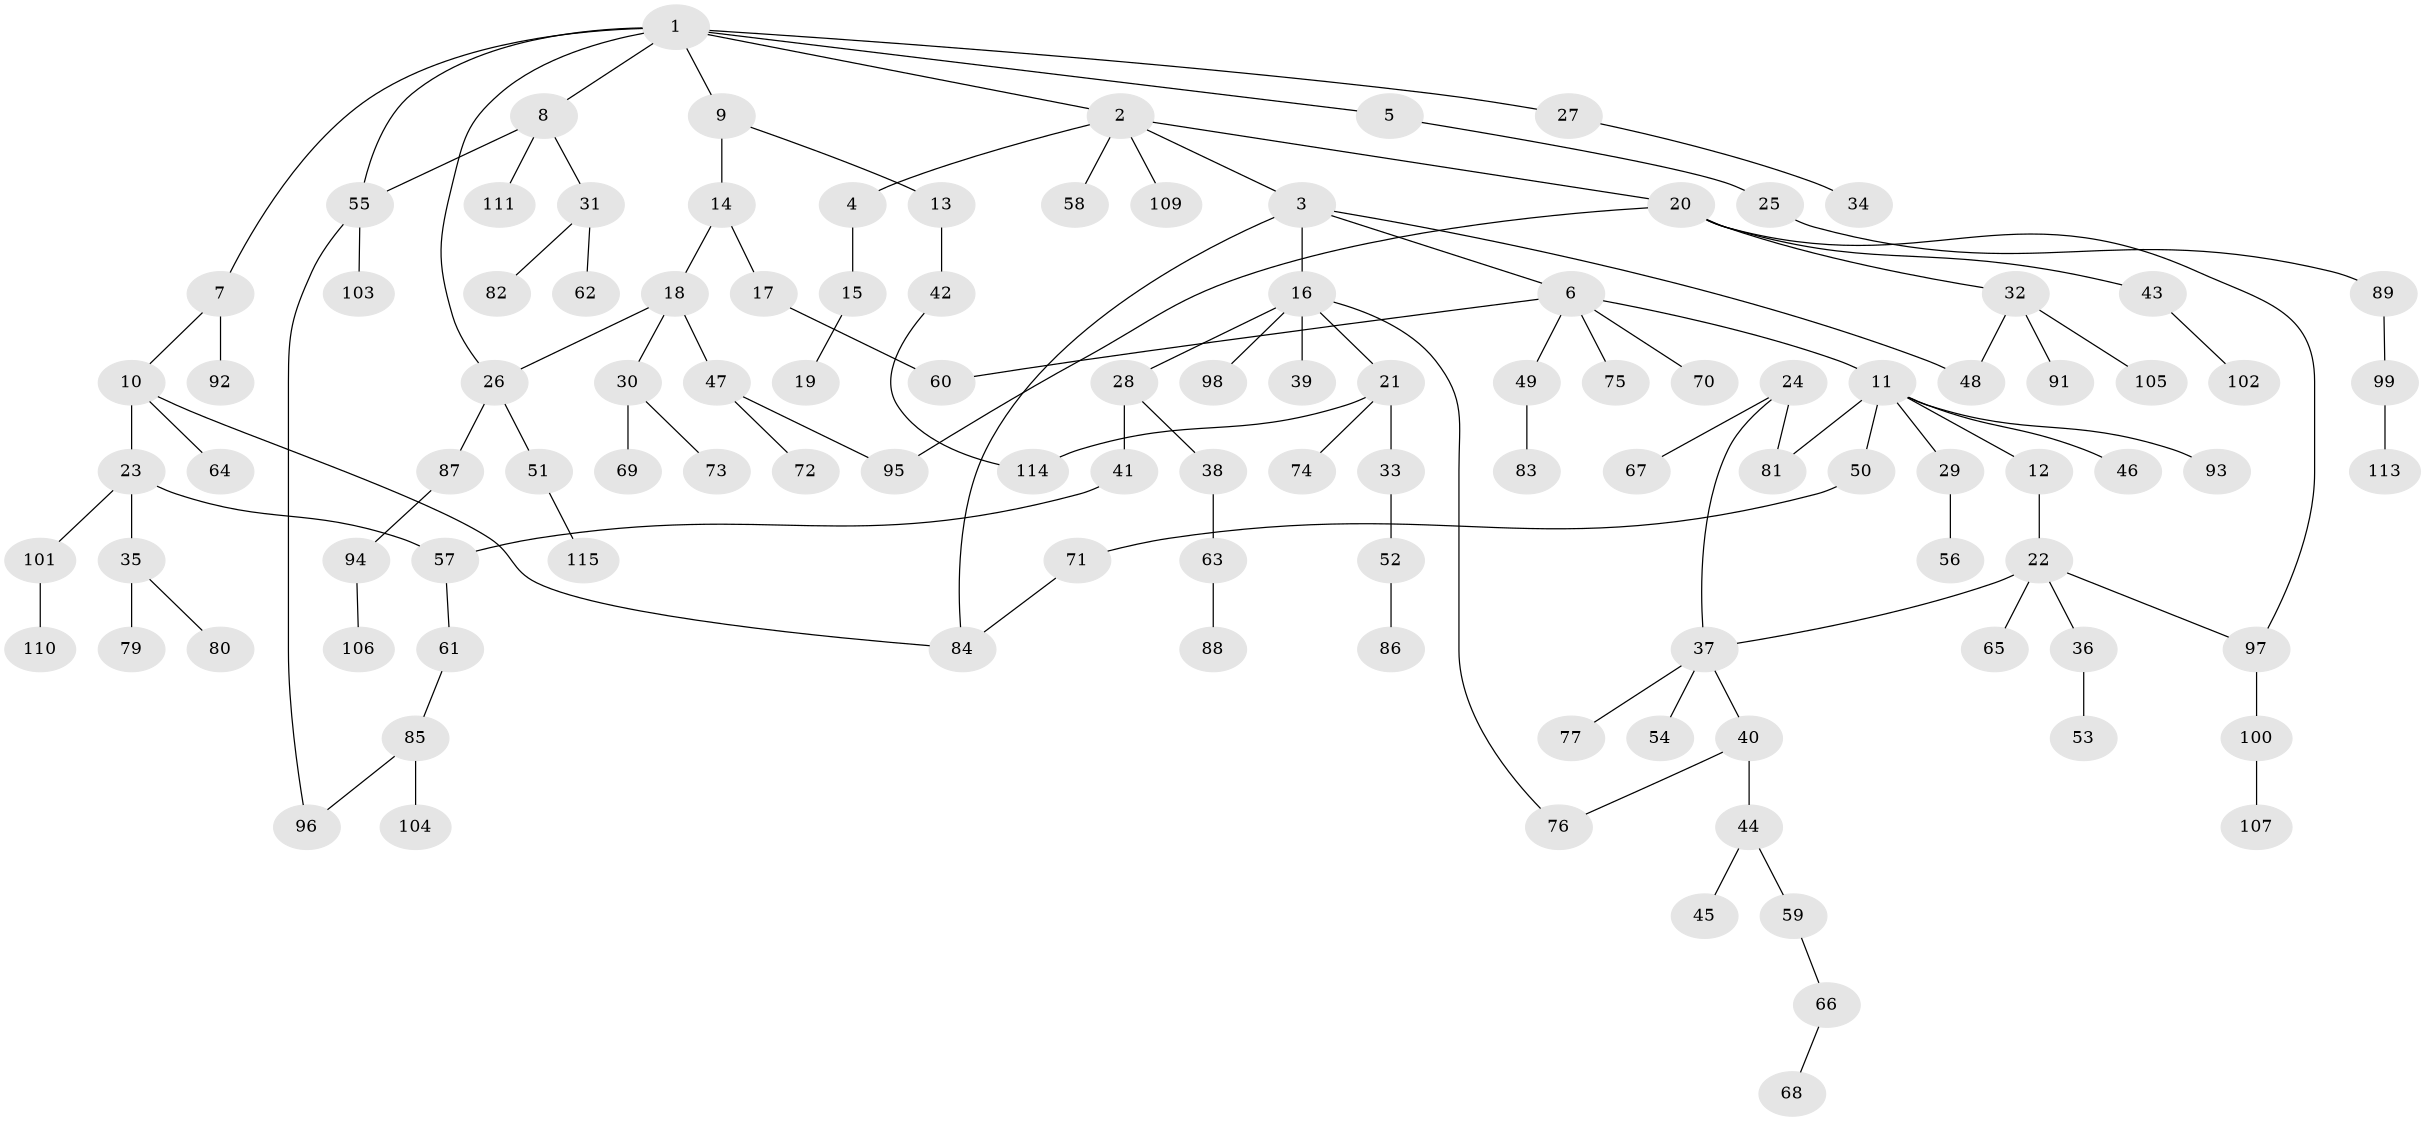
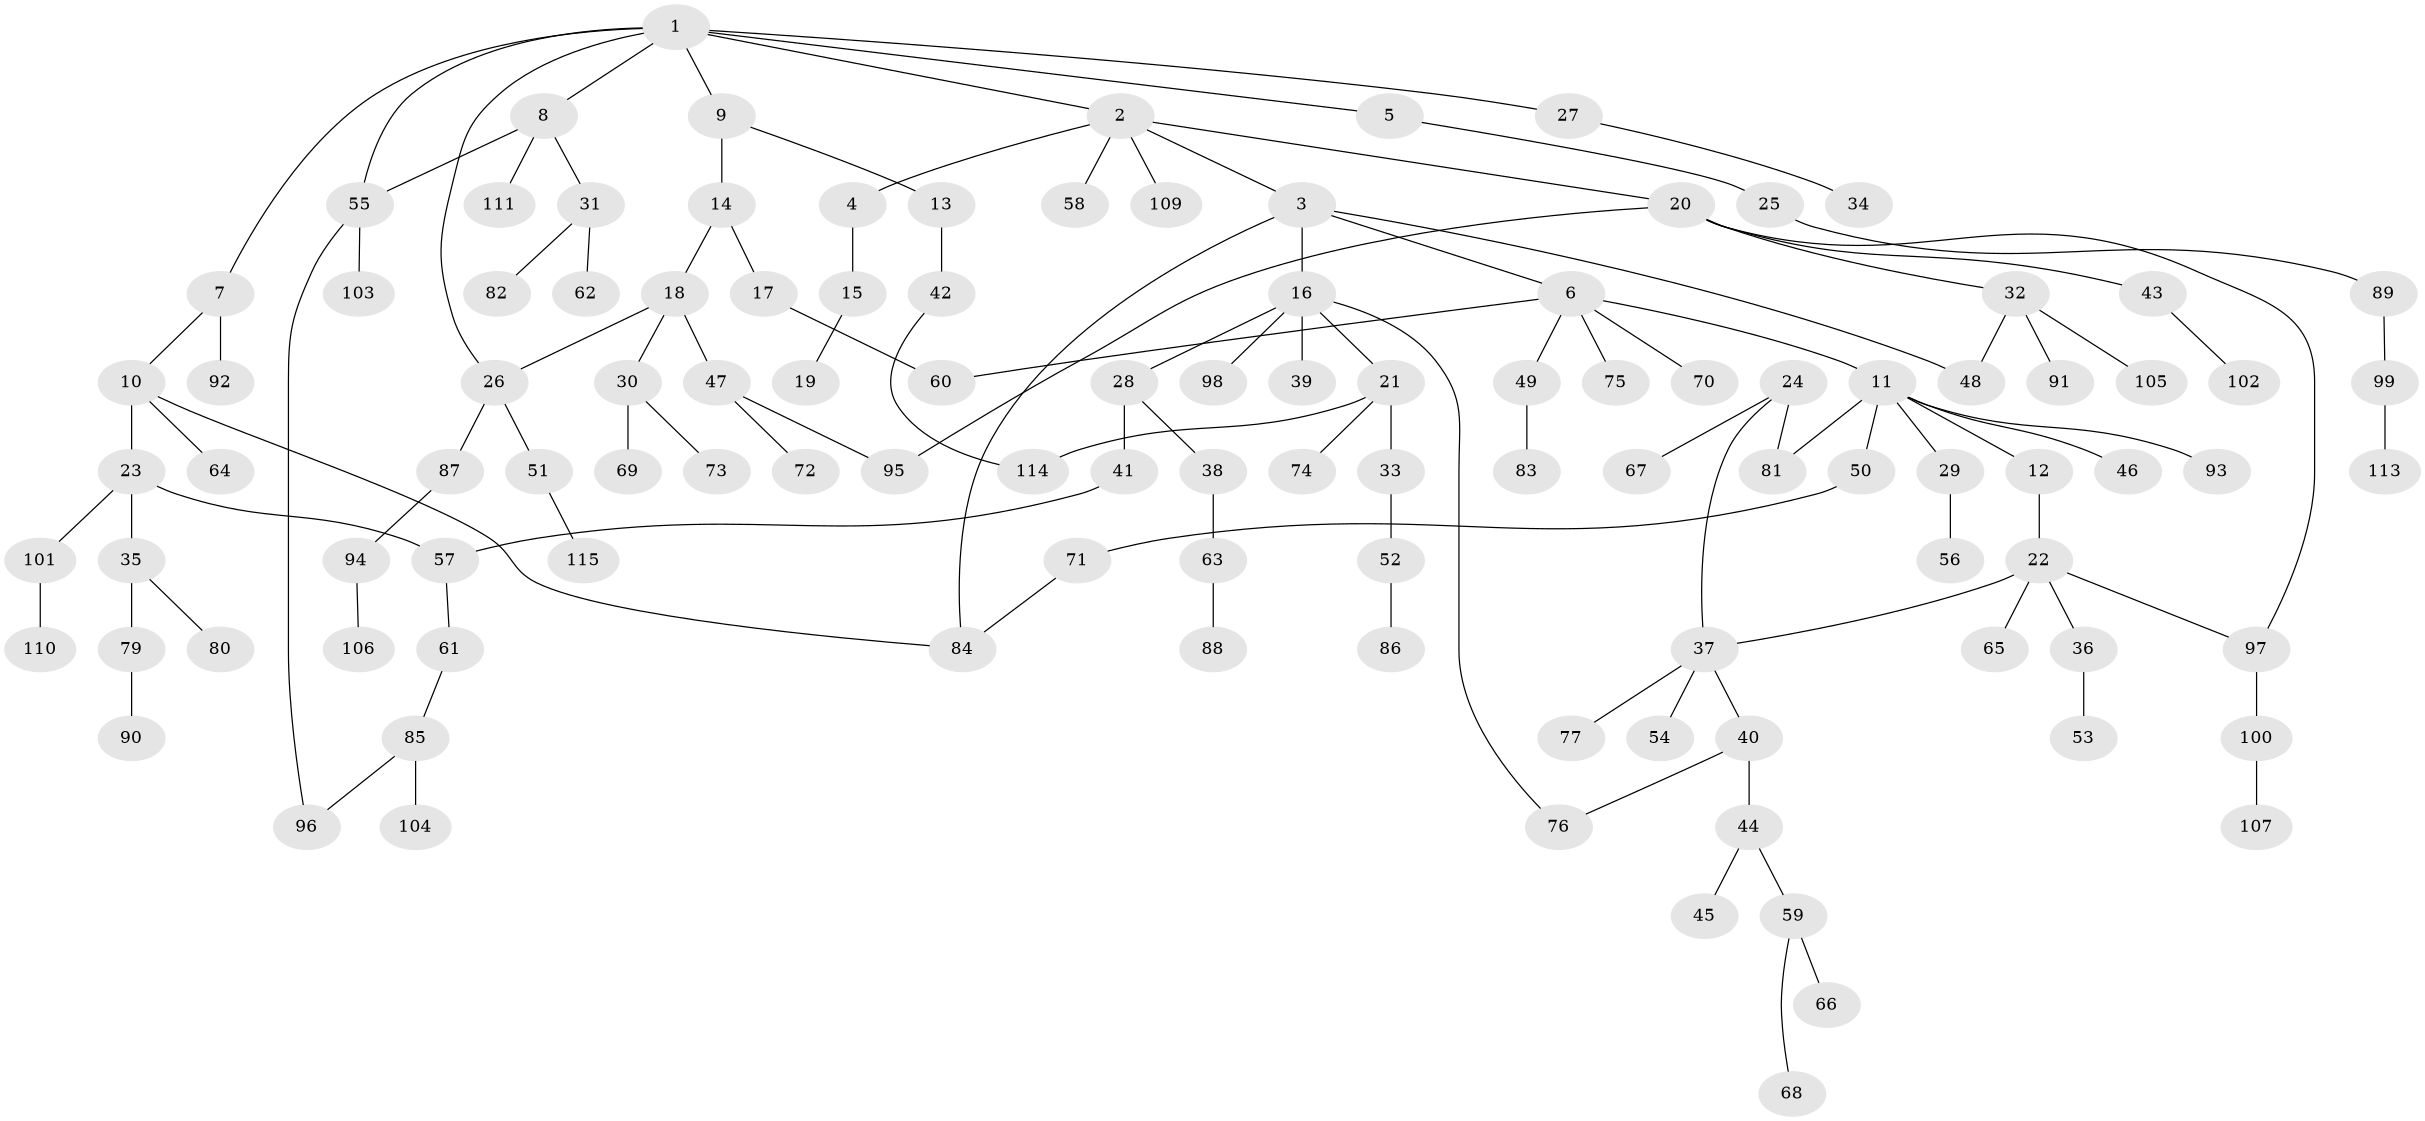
none -> (132, 738)
(1810, 1050) -> (1781, 1005)
